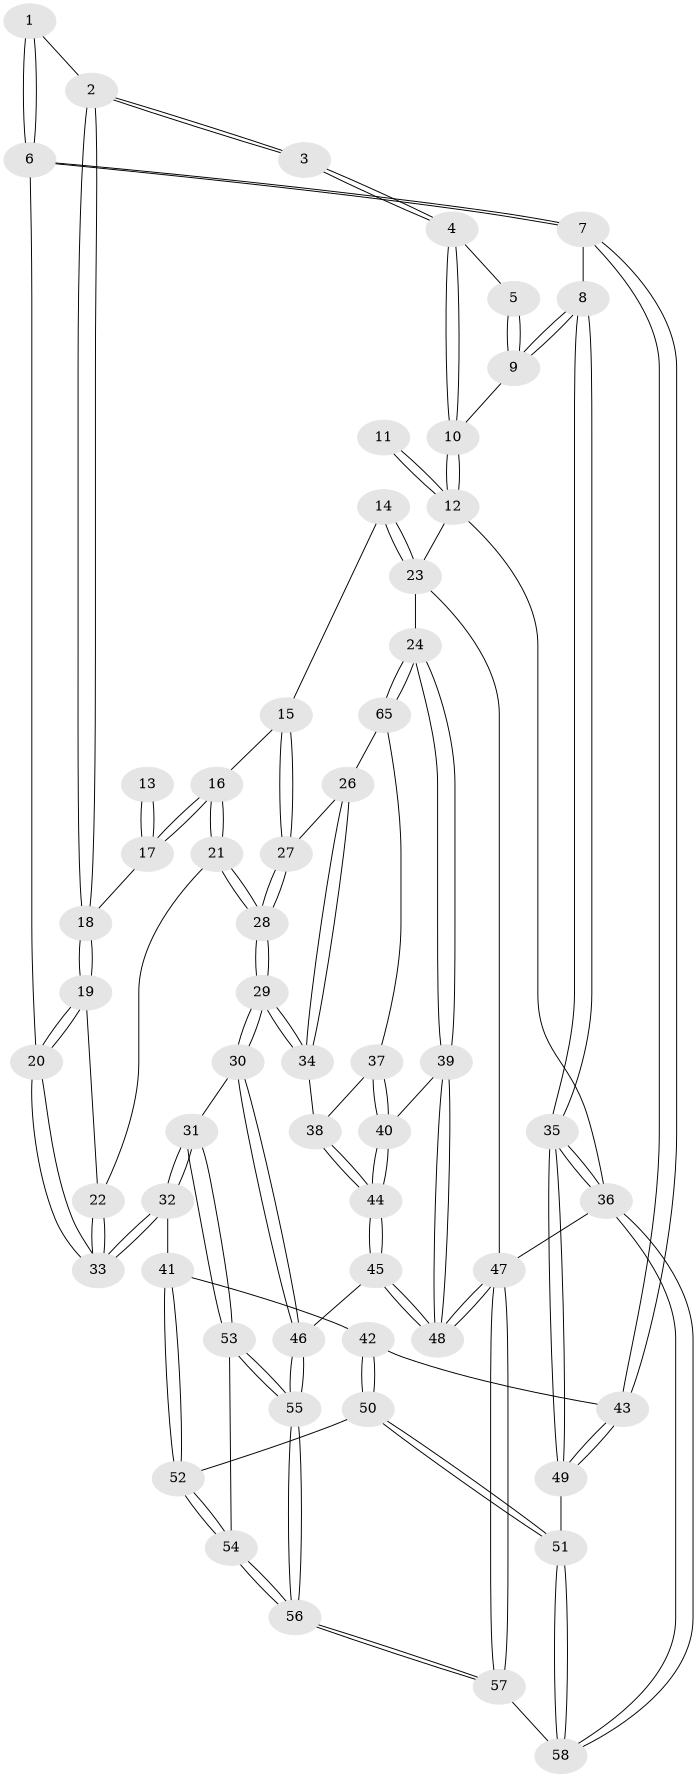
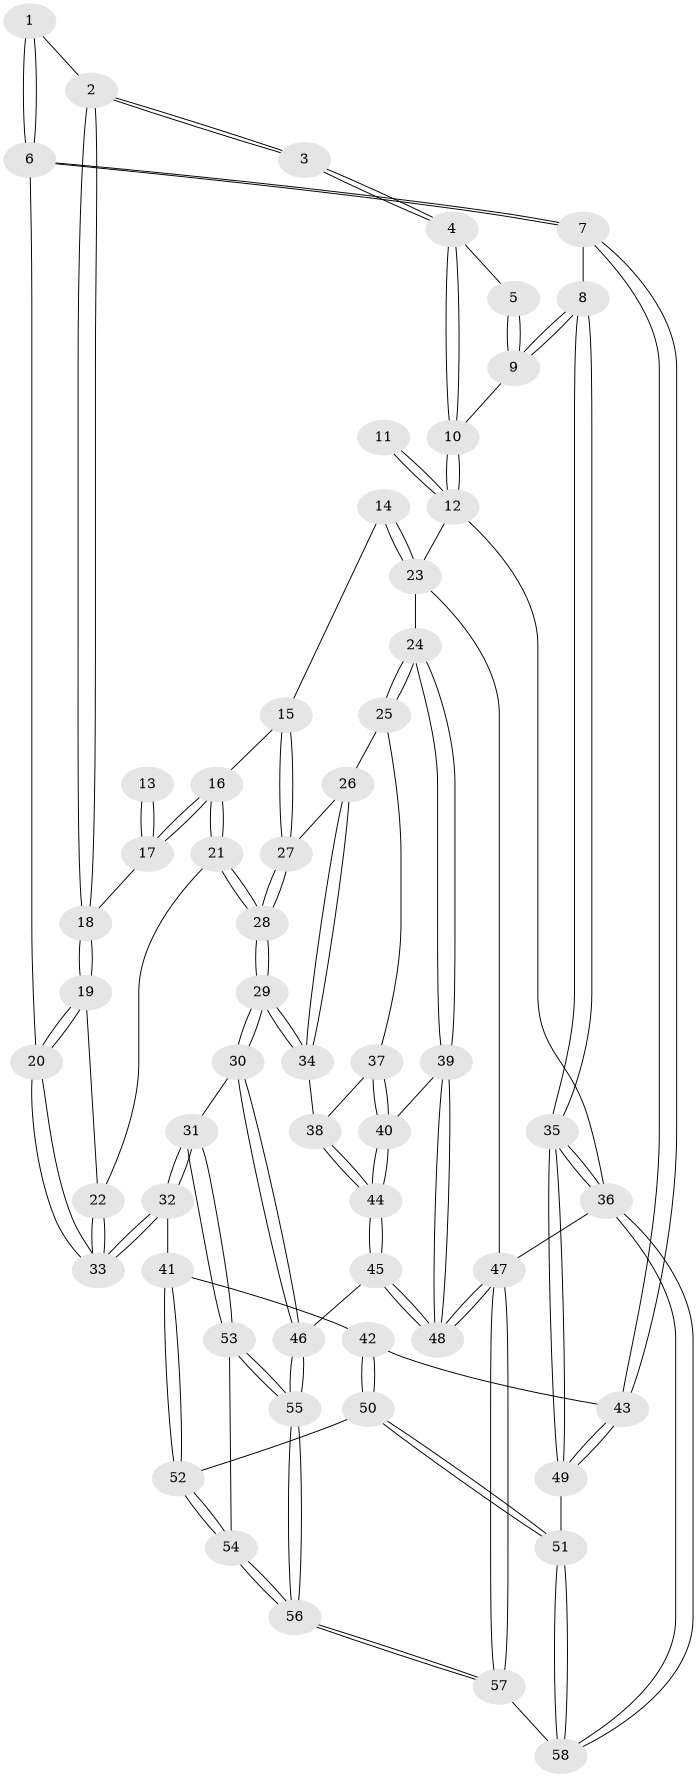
(385, 715) -> (385, 715)
